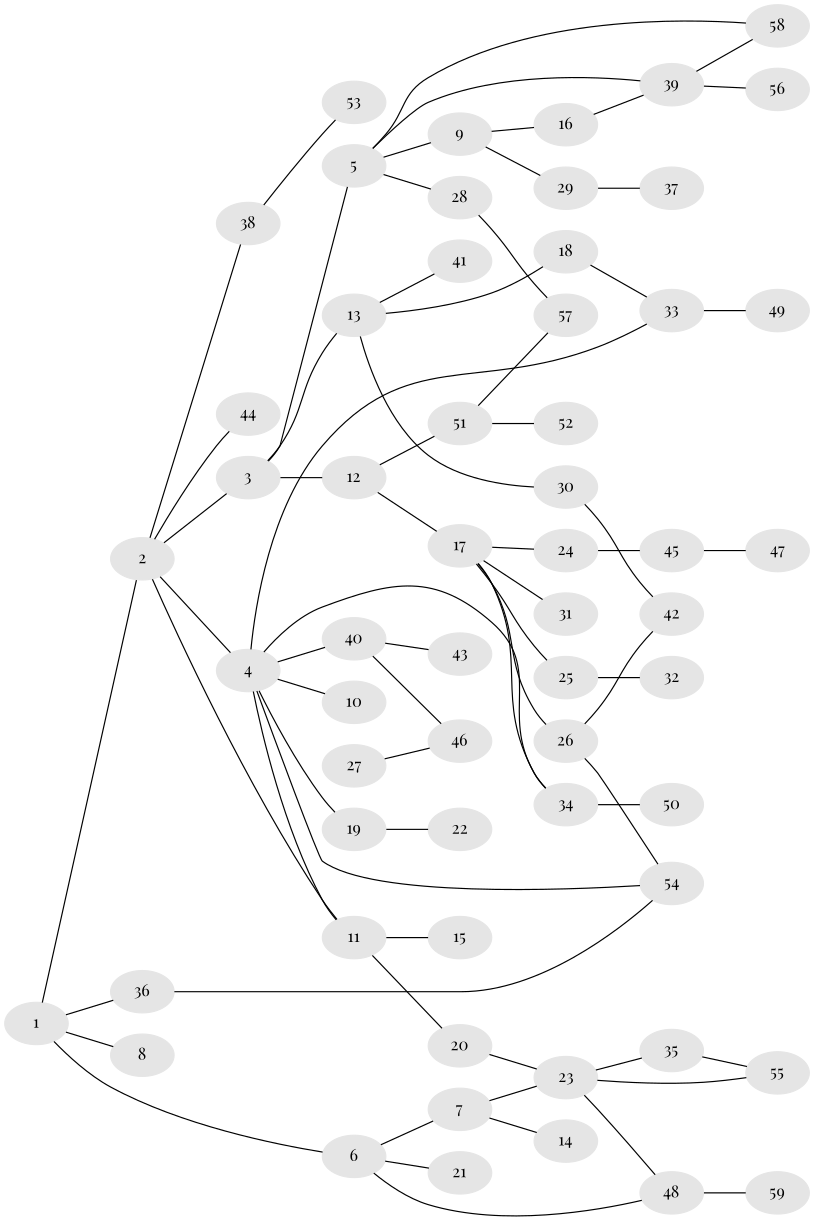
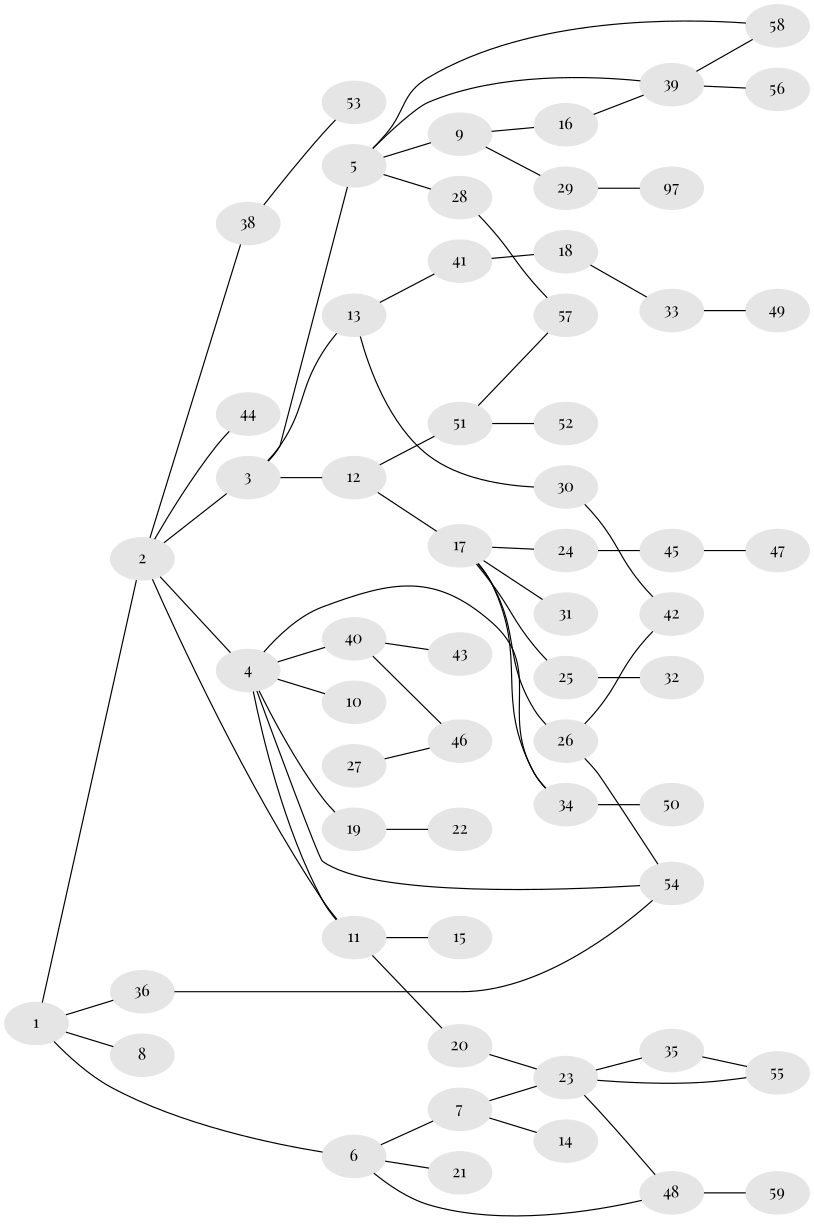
(672, 188) -> (672, 188)
(468, 300) -> (504, 257)
(374, 402) -> none
